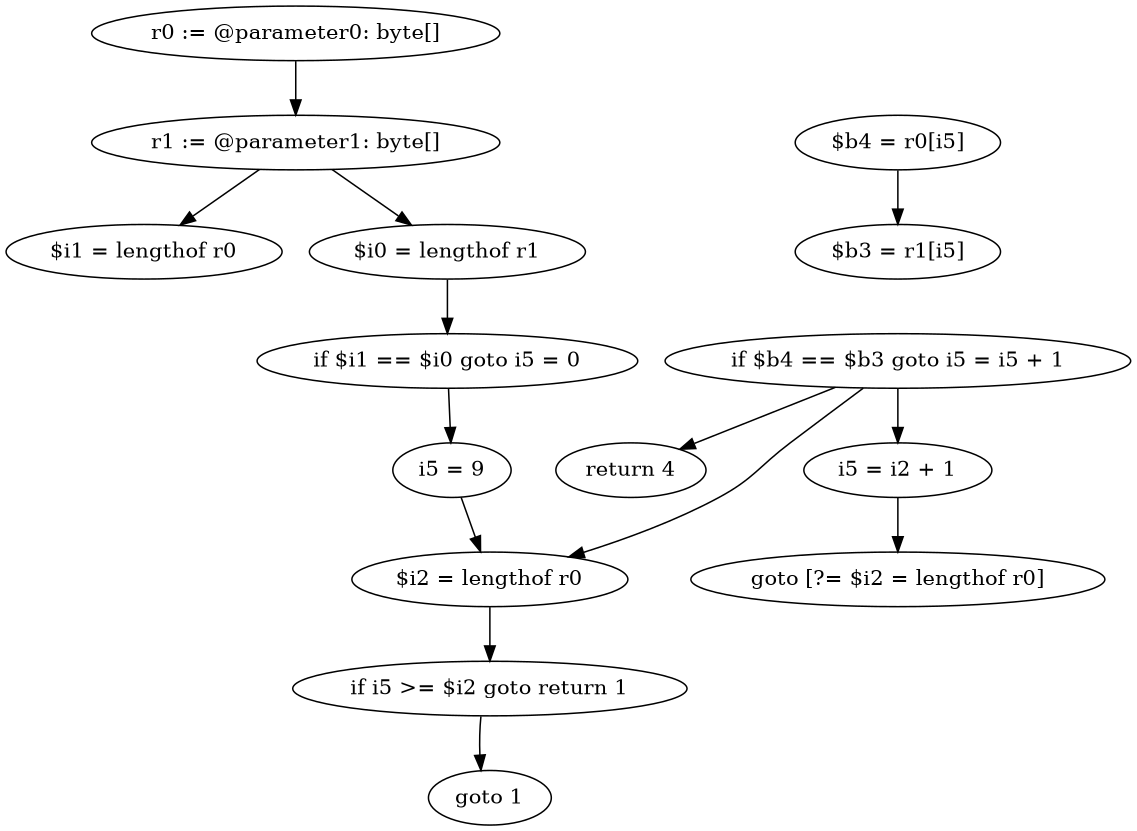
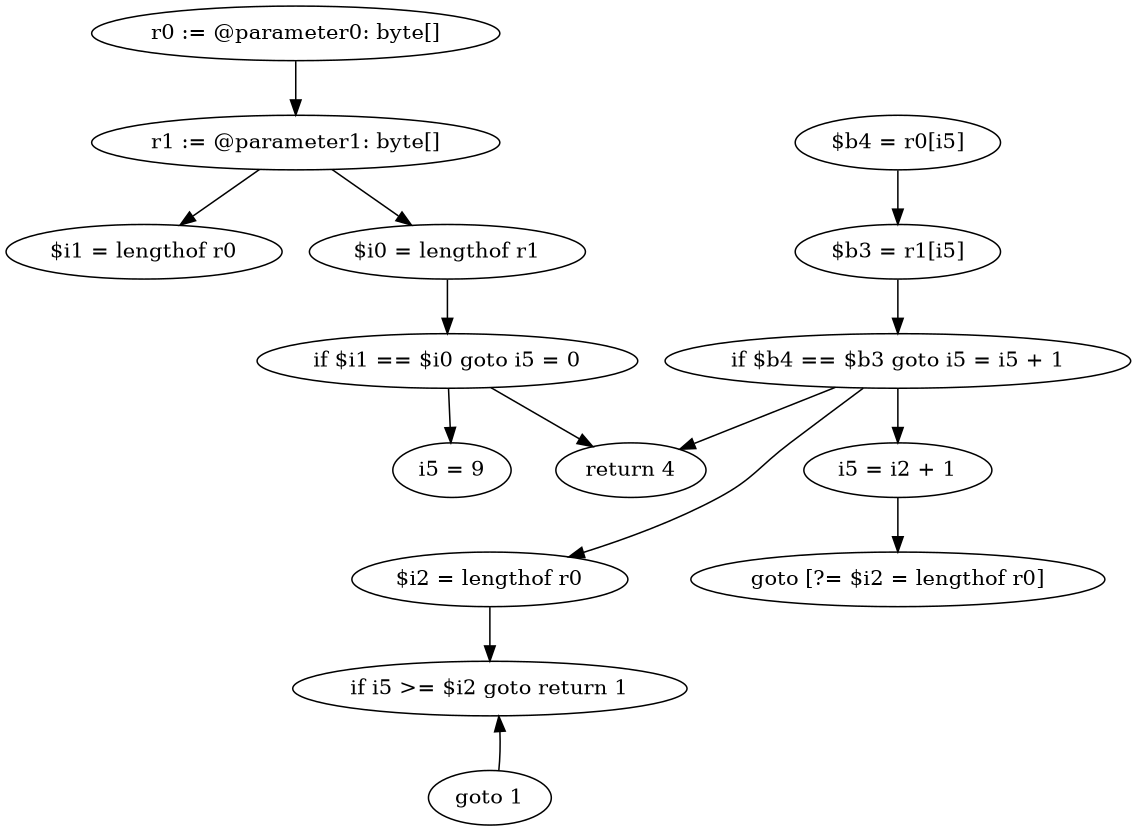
none -> (898, 299)
none -> (535, 413)
(468, 517) -> none
(480, 736) -> (500, 751)
